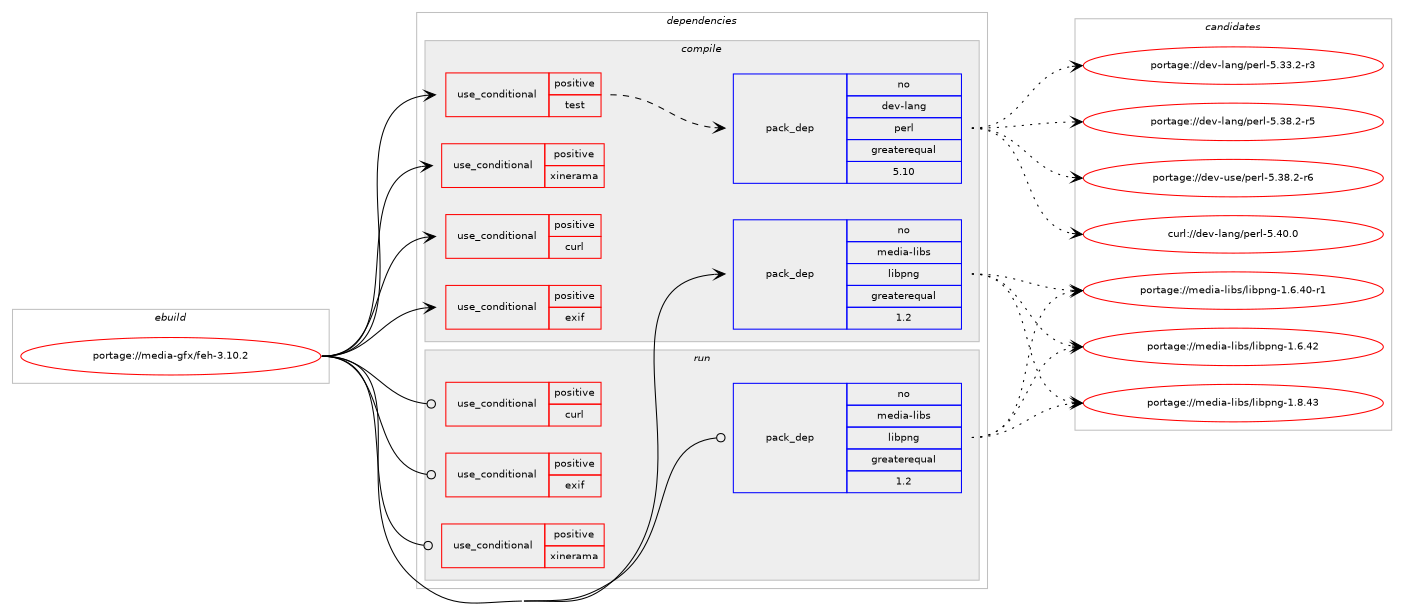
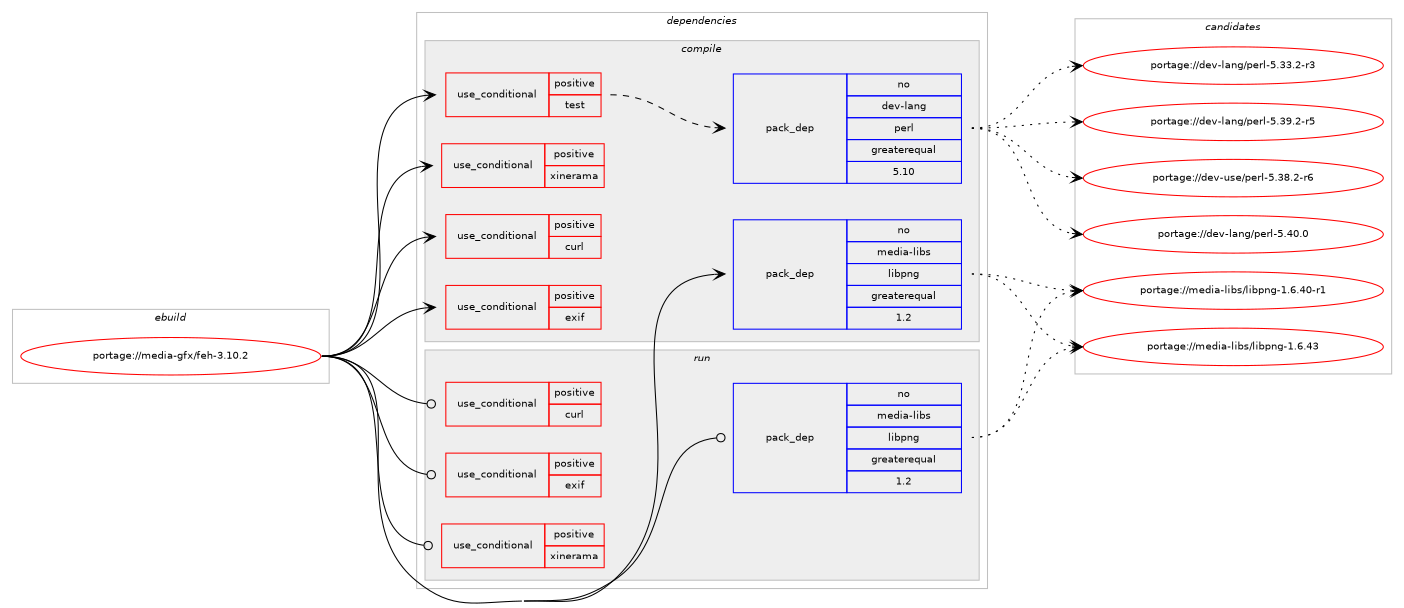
(1233, 122) -> (1233, 122)
(1233, 234) -> (1233, 234)
(1233, 347) -> none
(1233, 403) -> (1233, 347)
